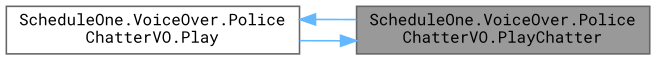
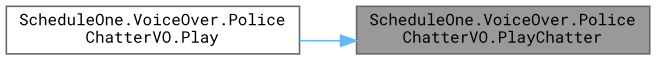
(336, 19) -> none
